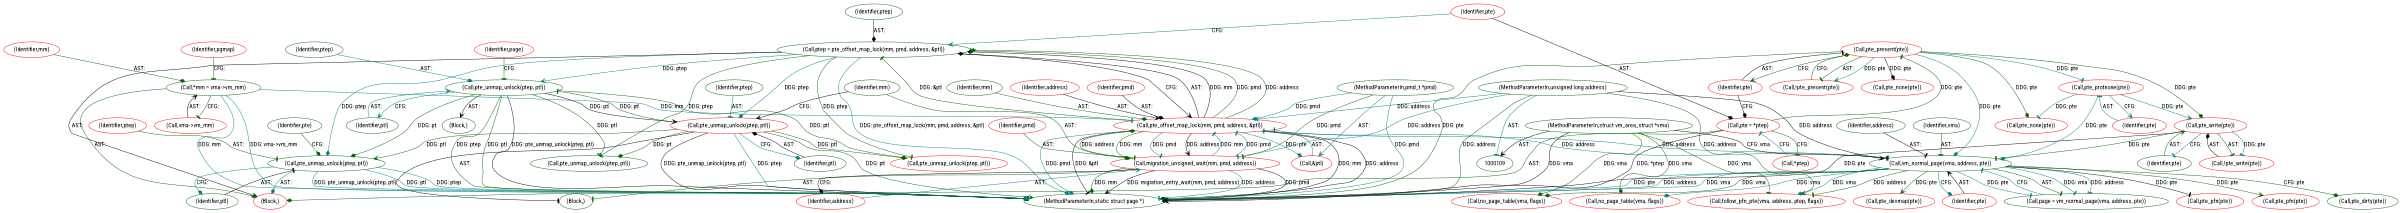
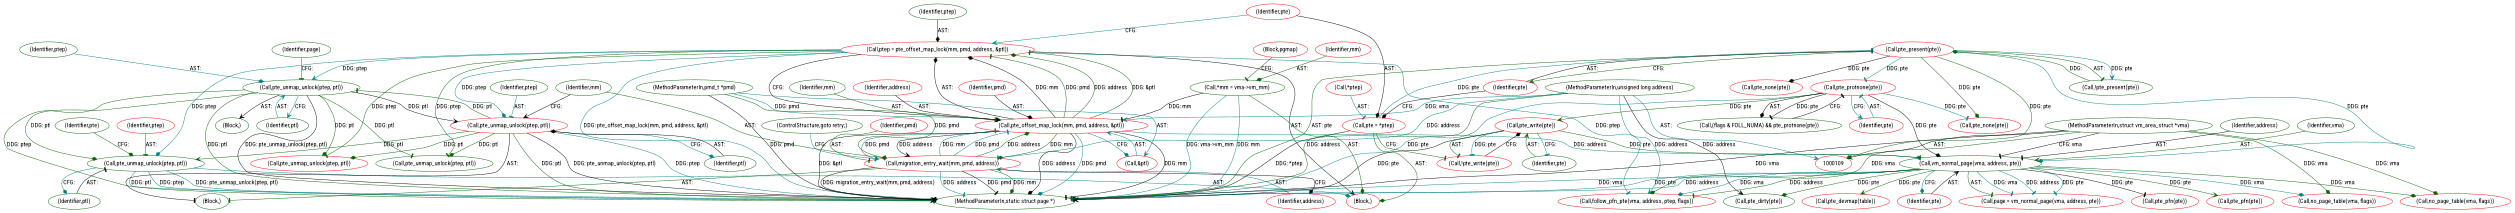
(214, 50) -> (1281, 50)
(504, 50) -> (301, 50)
(874, 50) -> (938, 50)
none -> (1377, 64)
(2066, 64) -> (2006, 138)
(1823, 69) -> (2077, 69)
(1811, 88) -> (2111, 88)
(1303, 101) -> (863, 116)
(1756, 103) -> (1695, 144)
(2154, 106) -> (1692, 106)
(1414, 107) -> (1437, 107)
(673, 111) -> (1164, 107)
(1886, 113) -> (1568, 64)
(1508, 118) -> (1714, 140)
none -> (1482, 124)
(190, 126) -> none
none -> (812, 126)
(1453, 126) -> (1322, 126)
none -> (1759, 126)
(1790, 137) -> (1416, 153)
(2066, 137) -> (1908, 119)
(1306, 139) -> (1124, 137)
(1575, 140) -> (1520, 138)
(1941, 143) -> (2173, 149)
(1296, 145) -> (1124, 145)
(1786, 145) -> (1364, 107)
(2216, 145) -> (1513, 145)
(1703, 147) -> (1647, 138)
(1577, 149) -> none
(1708, 162) -> (1865, 161)
(1195, 164) -> (943, 164)
(1495, 164) -> (1833, 164)
(2013, 183) -> none
(2294, 183) -> (1869, 183)
(1326, 190) -> (805, 180)
(1894, 201) -> (1846, 201)
(2086, 201) -> (2041, 201)
